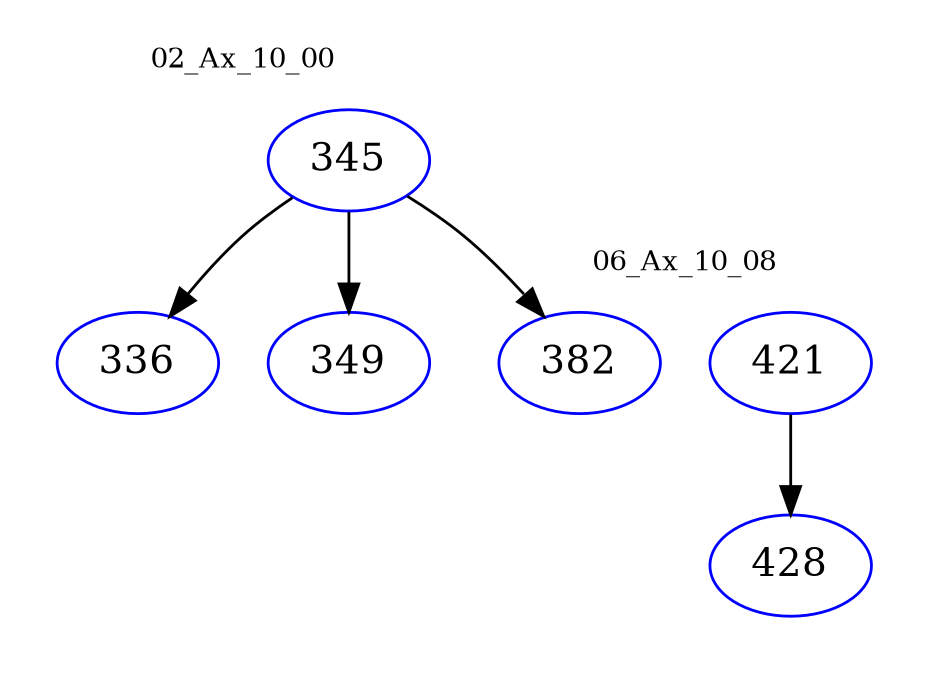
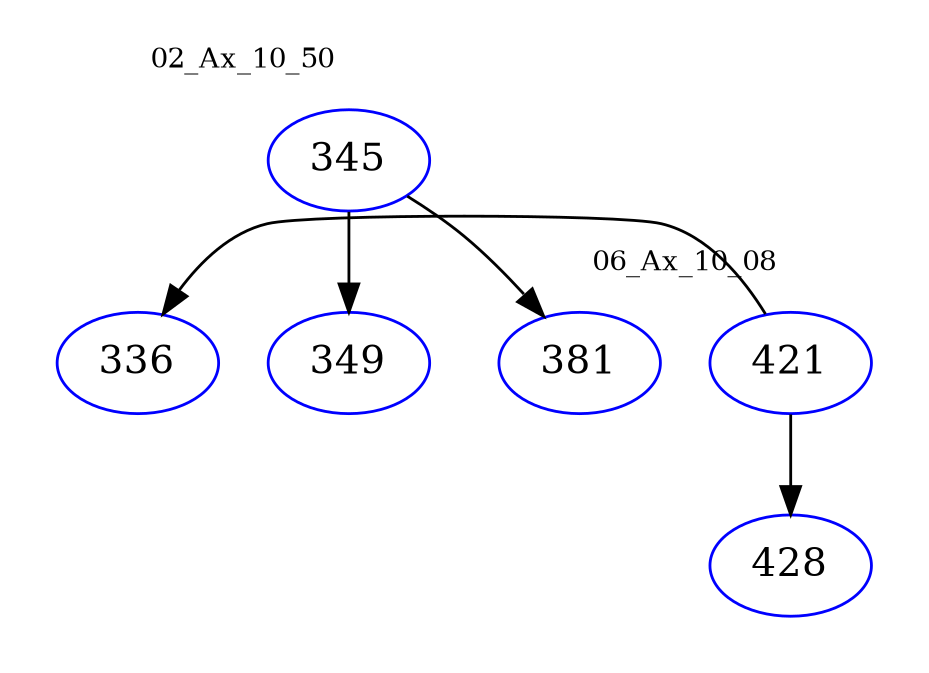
(243, 60) -> (243, 60)
(236, 242) -> (479, 216)
(580, 363) -> (580, 363)
